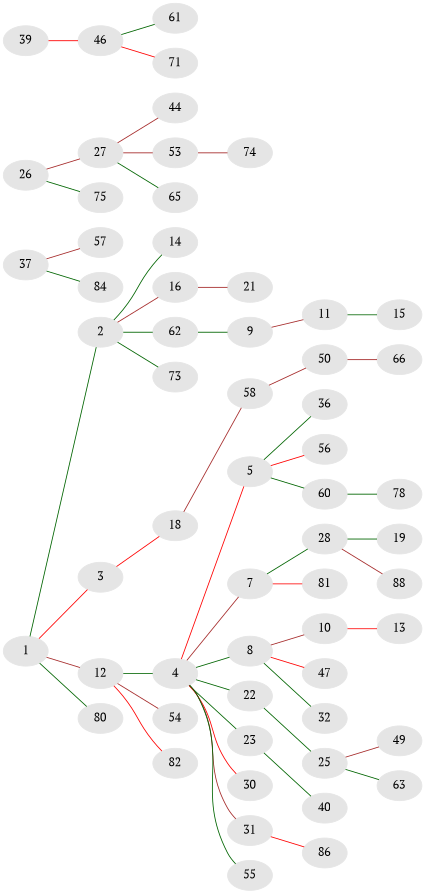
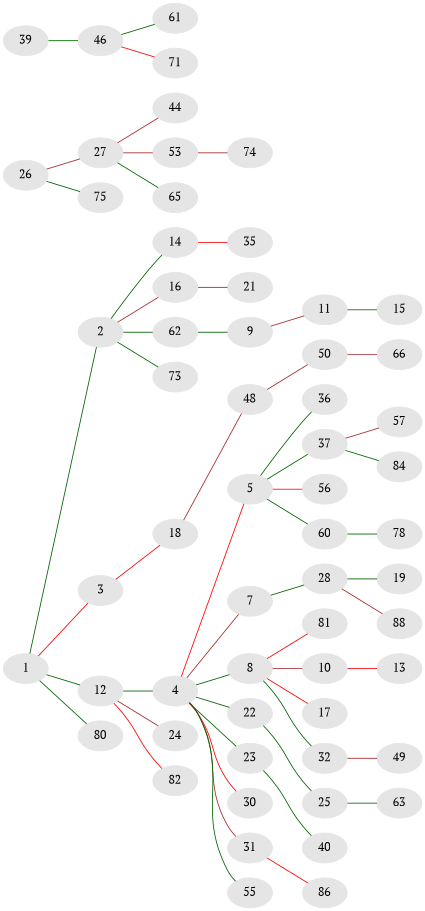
(63, 41) -> (63, 41)
none -> (250, 243)
(250, 394) -> (250, 399)
none -> (287, 467)
(288, 584) -> (287, 646)
(63, 662) -> (63, 680)
(325, 674) -> (325, 713)
(175, 718) -> (175, 736)
(362, 752) -> (362, 758)
